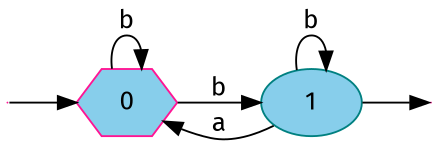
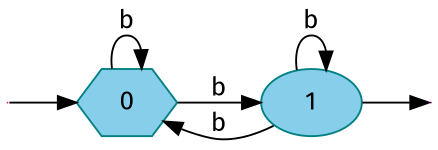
(127, 103) -> (127, 103)
(219, 124) -> (219, 124)
